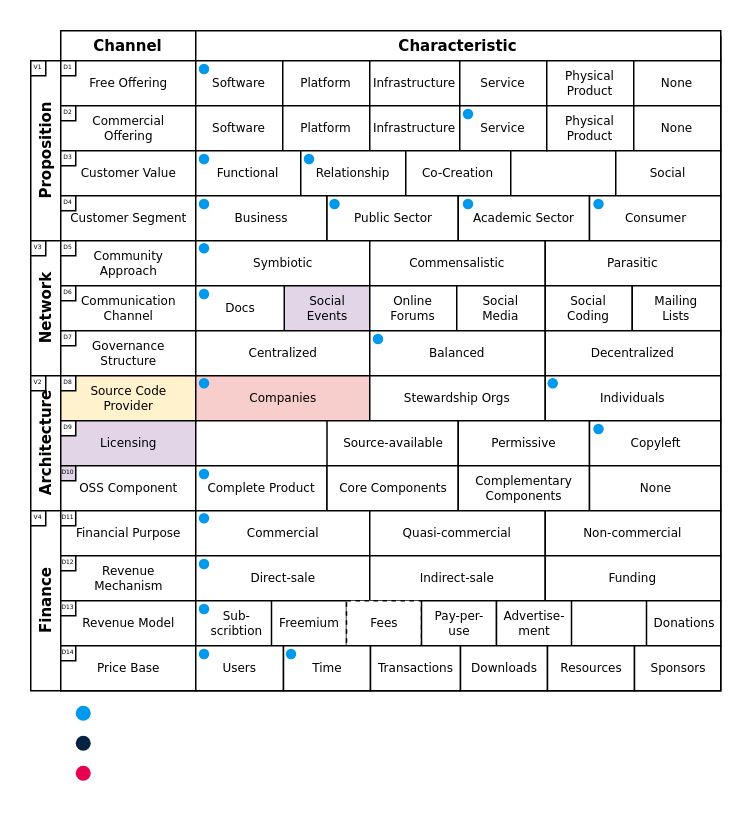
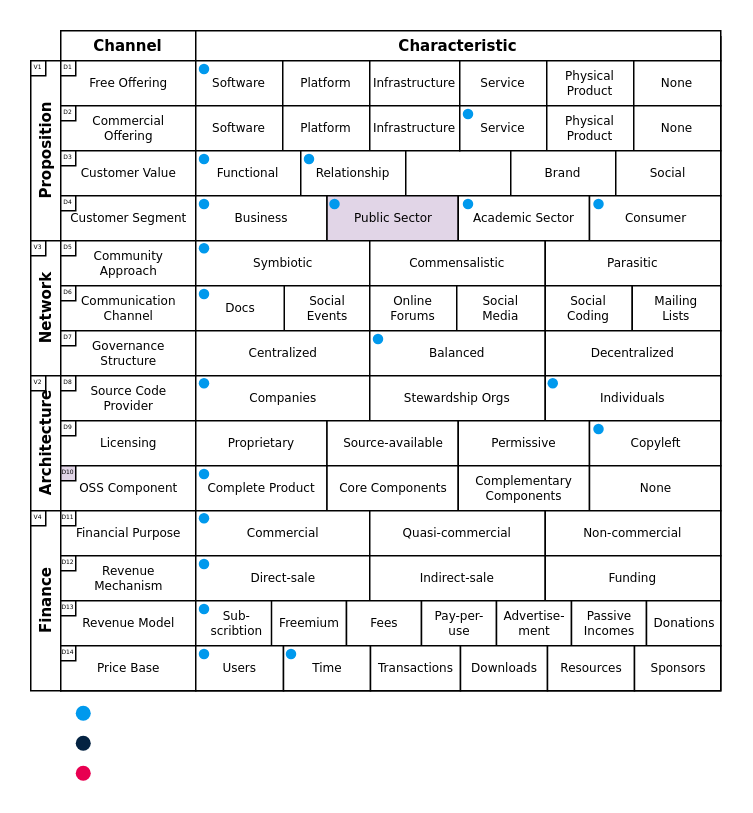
(458, 173) -> none
none -> (563, 173)
(393, 218) -> (393, 218)
(328, 308) -> (328, 308)
(128, 398) -> (128, 398)
(284, 398) -> (284, 398)
(128, 443) -> (128, 443)
none -> (261, 443)
(384, 623) -> (384, 623)
none -> (609, 623)
